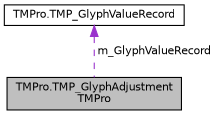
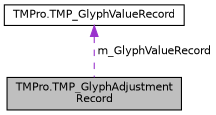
(94, 94) -> (94, 94)
